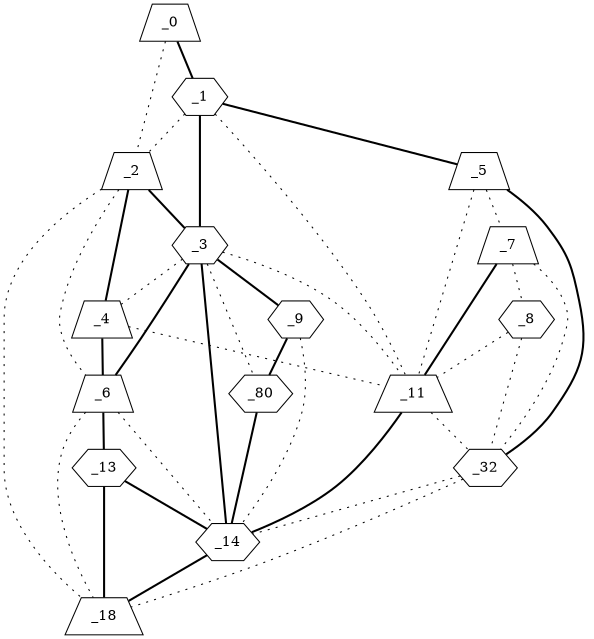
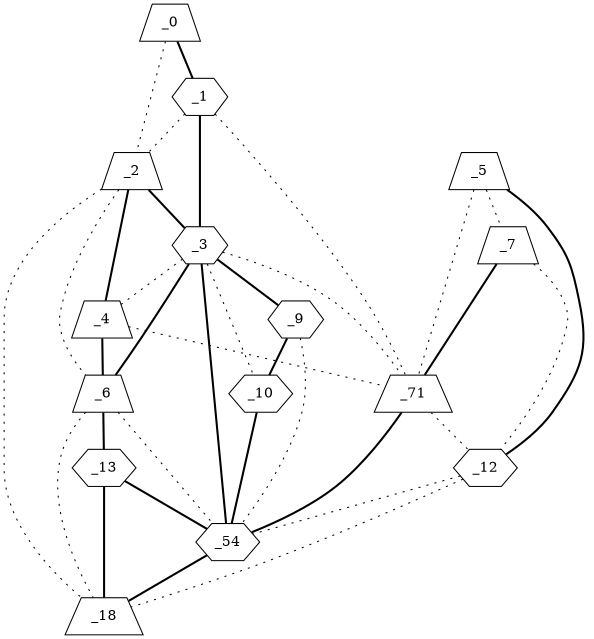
(340, 134) -> none
(527, 319) -> none
(261, 394) -> (261, 394)
(413, 394) -> (413, 394)
(485, 468) -> (485, 468)
(228, 542) -> (228, 542)
